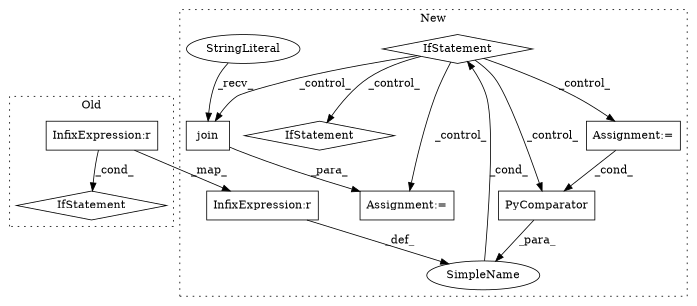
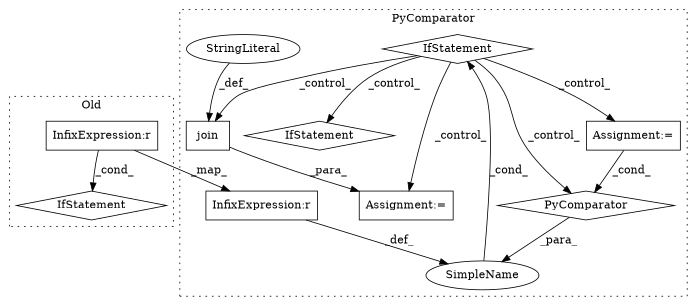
(433, 19) -> (433, 19)
(236, 84) -> (234, 84)
(547, 206) -> (586, 206)
